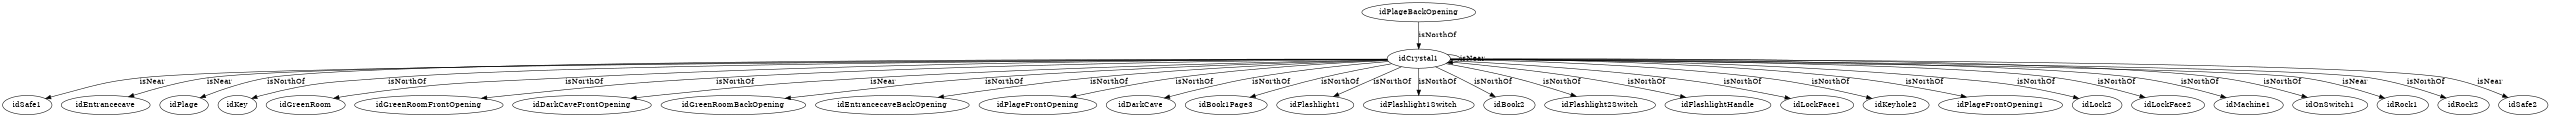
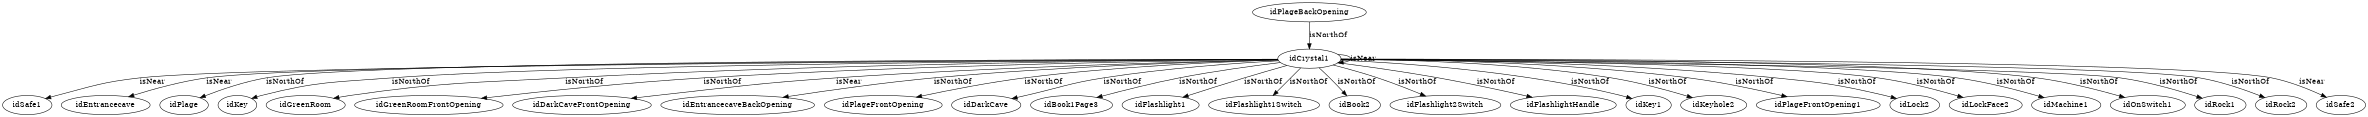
(2355, 82) -> (2178, 82)
(733, 105) -> none
(1817, 105) -> (1649, 105)
